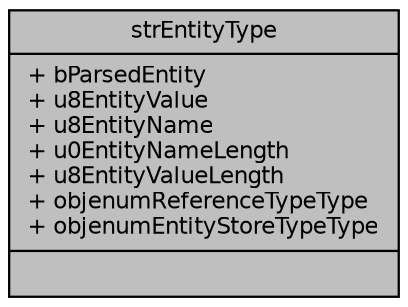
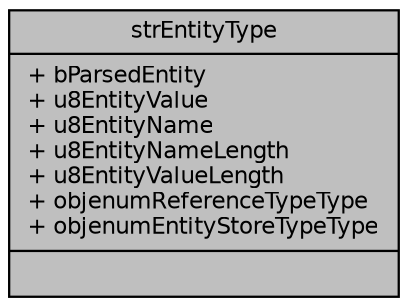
(159, 151) -> (159, 151)
